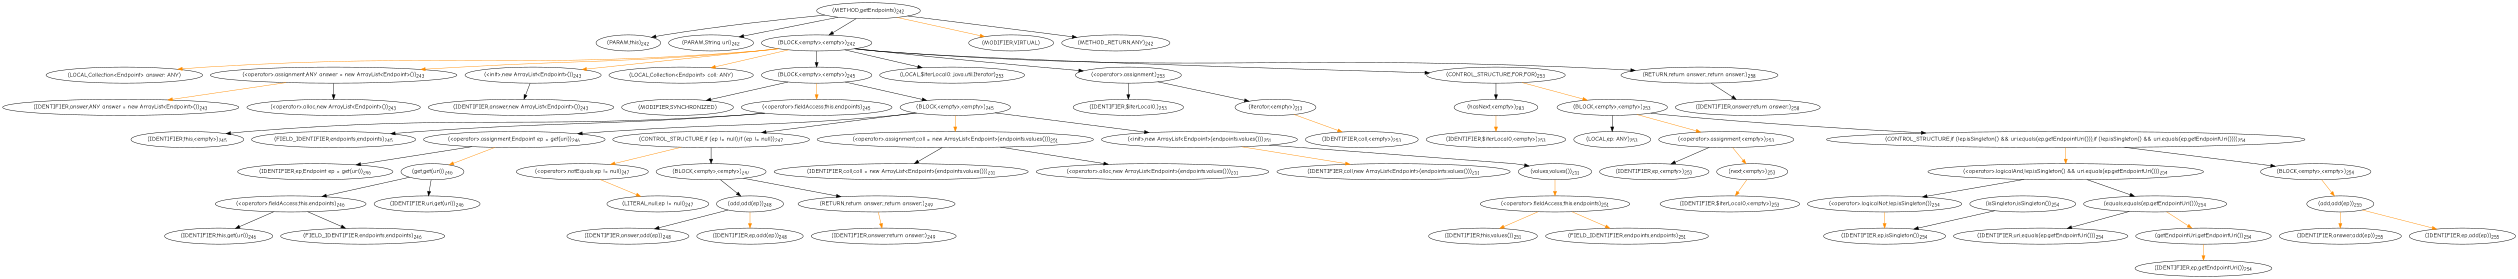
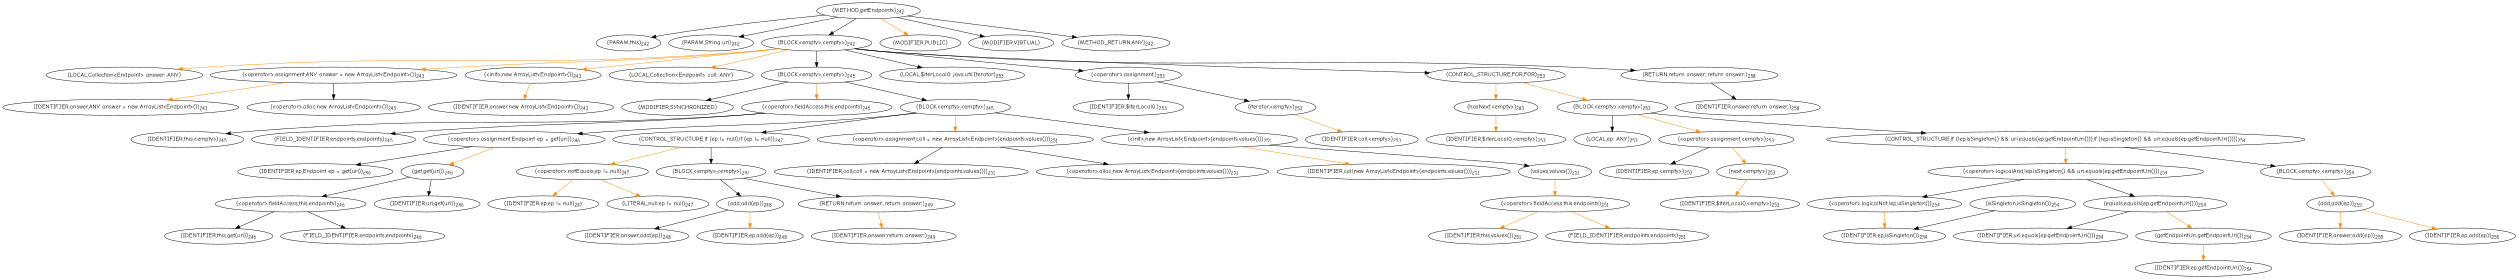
(939, 27) -> (939, 27)
none -> (920, 43)
(528, 89) -> (528, 89)
(1496, 89) -> (1496, 89)
(1299, 107) -> (1299, 107)
none -> (543, 204)
